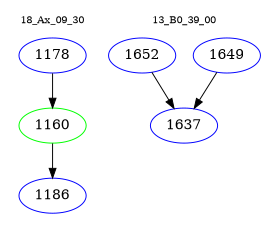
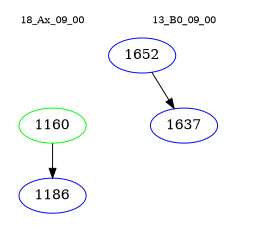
(53, 21) -> (53, 21)
(184, 21) -> (184, 21)
(53, 55) -> none
(227, 55) -> none
